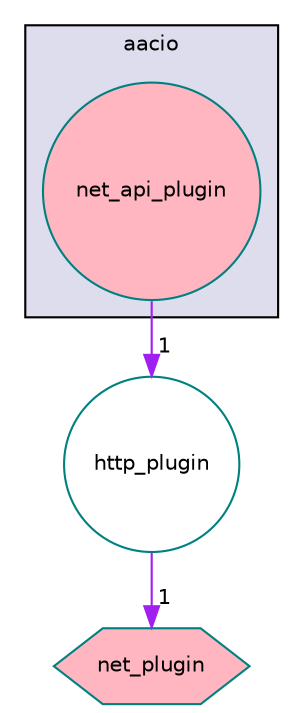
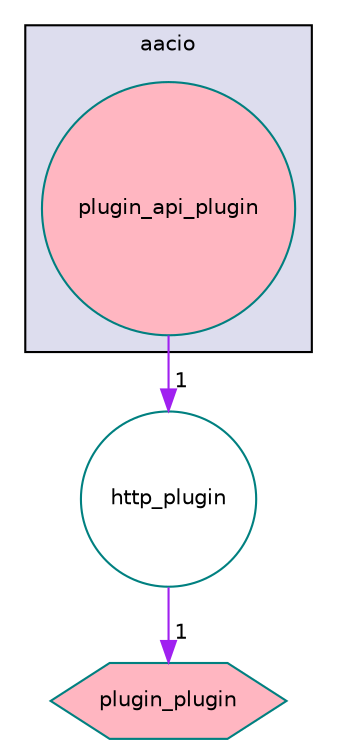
(152, 191) -> (169, 209)
(152, 666) -> (169, 701)
